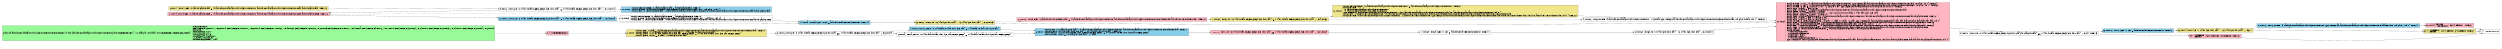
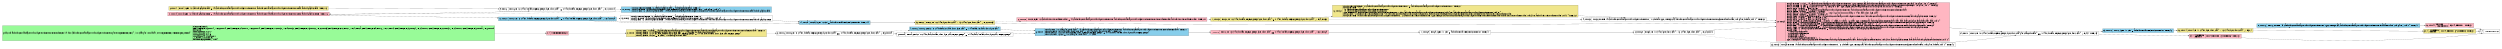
(415, 12) -> (434, 13)
(1793, 30) -> (1792, 30)
none -> (1863, 45)
